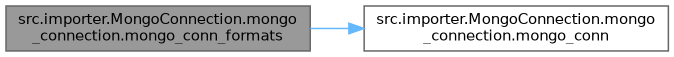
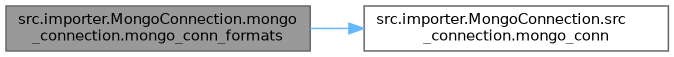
(516, 28) -> (516, 28)
